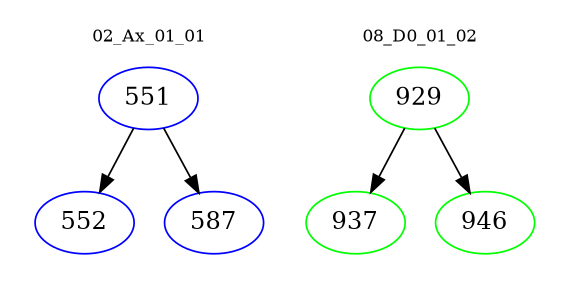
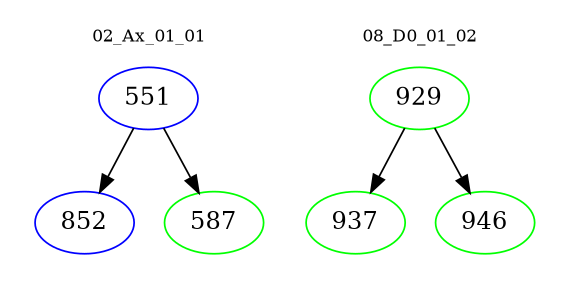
(85, 223) -> (85, 223)
(214, 223) -> (214, 223)
